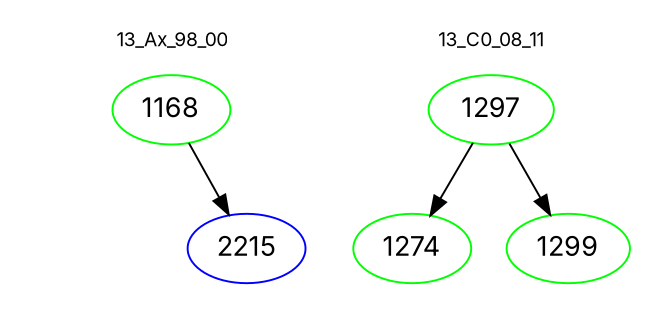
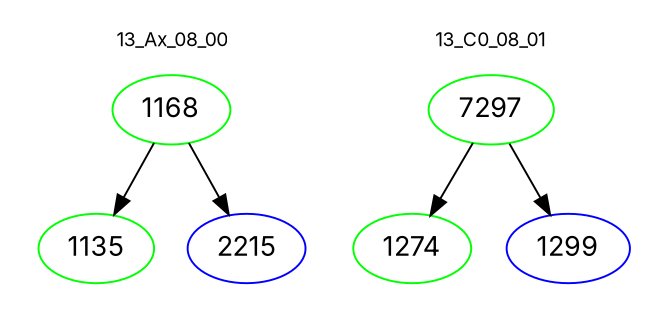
(172, 41) -> (172, 41)
(491, 41) -> (491, 41)
(491, 110) -> (491, 110)
none -> (96, 249)
(568, 249) -> (568, 249)
